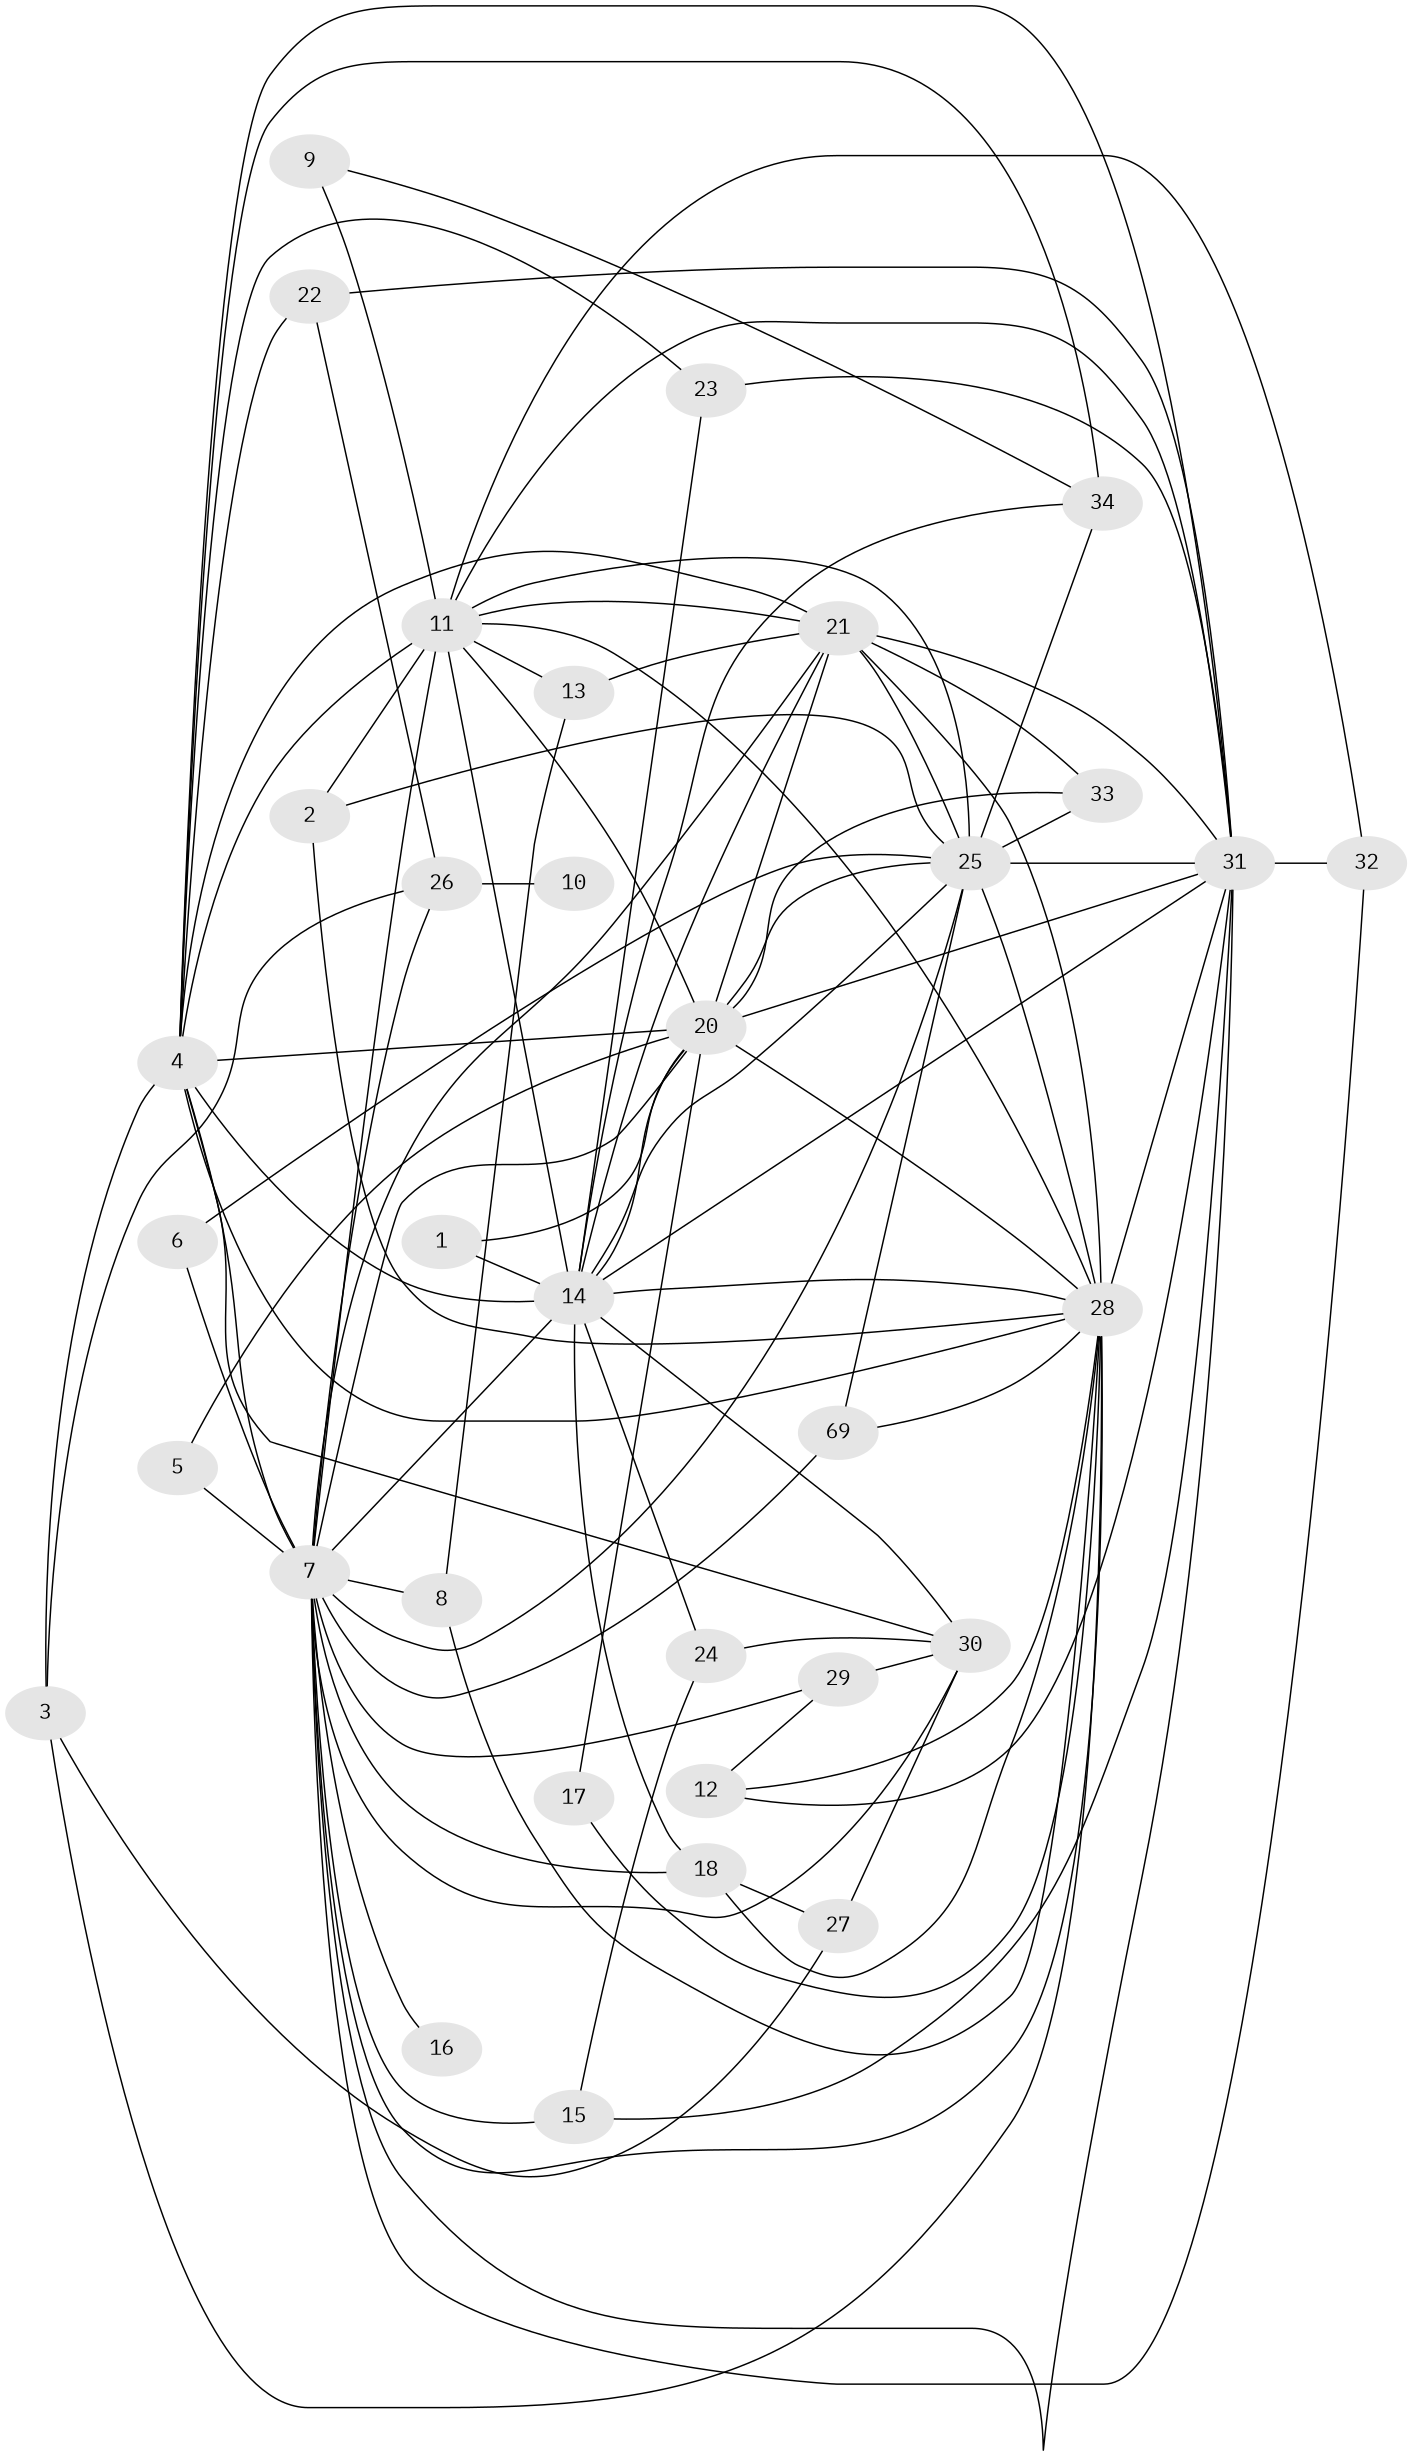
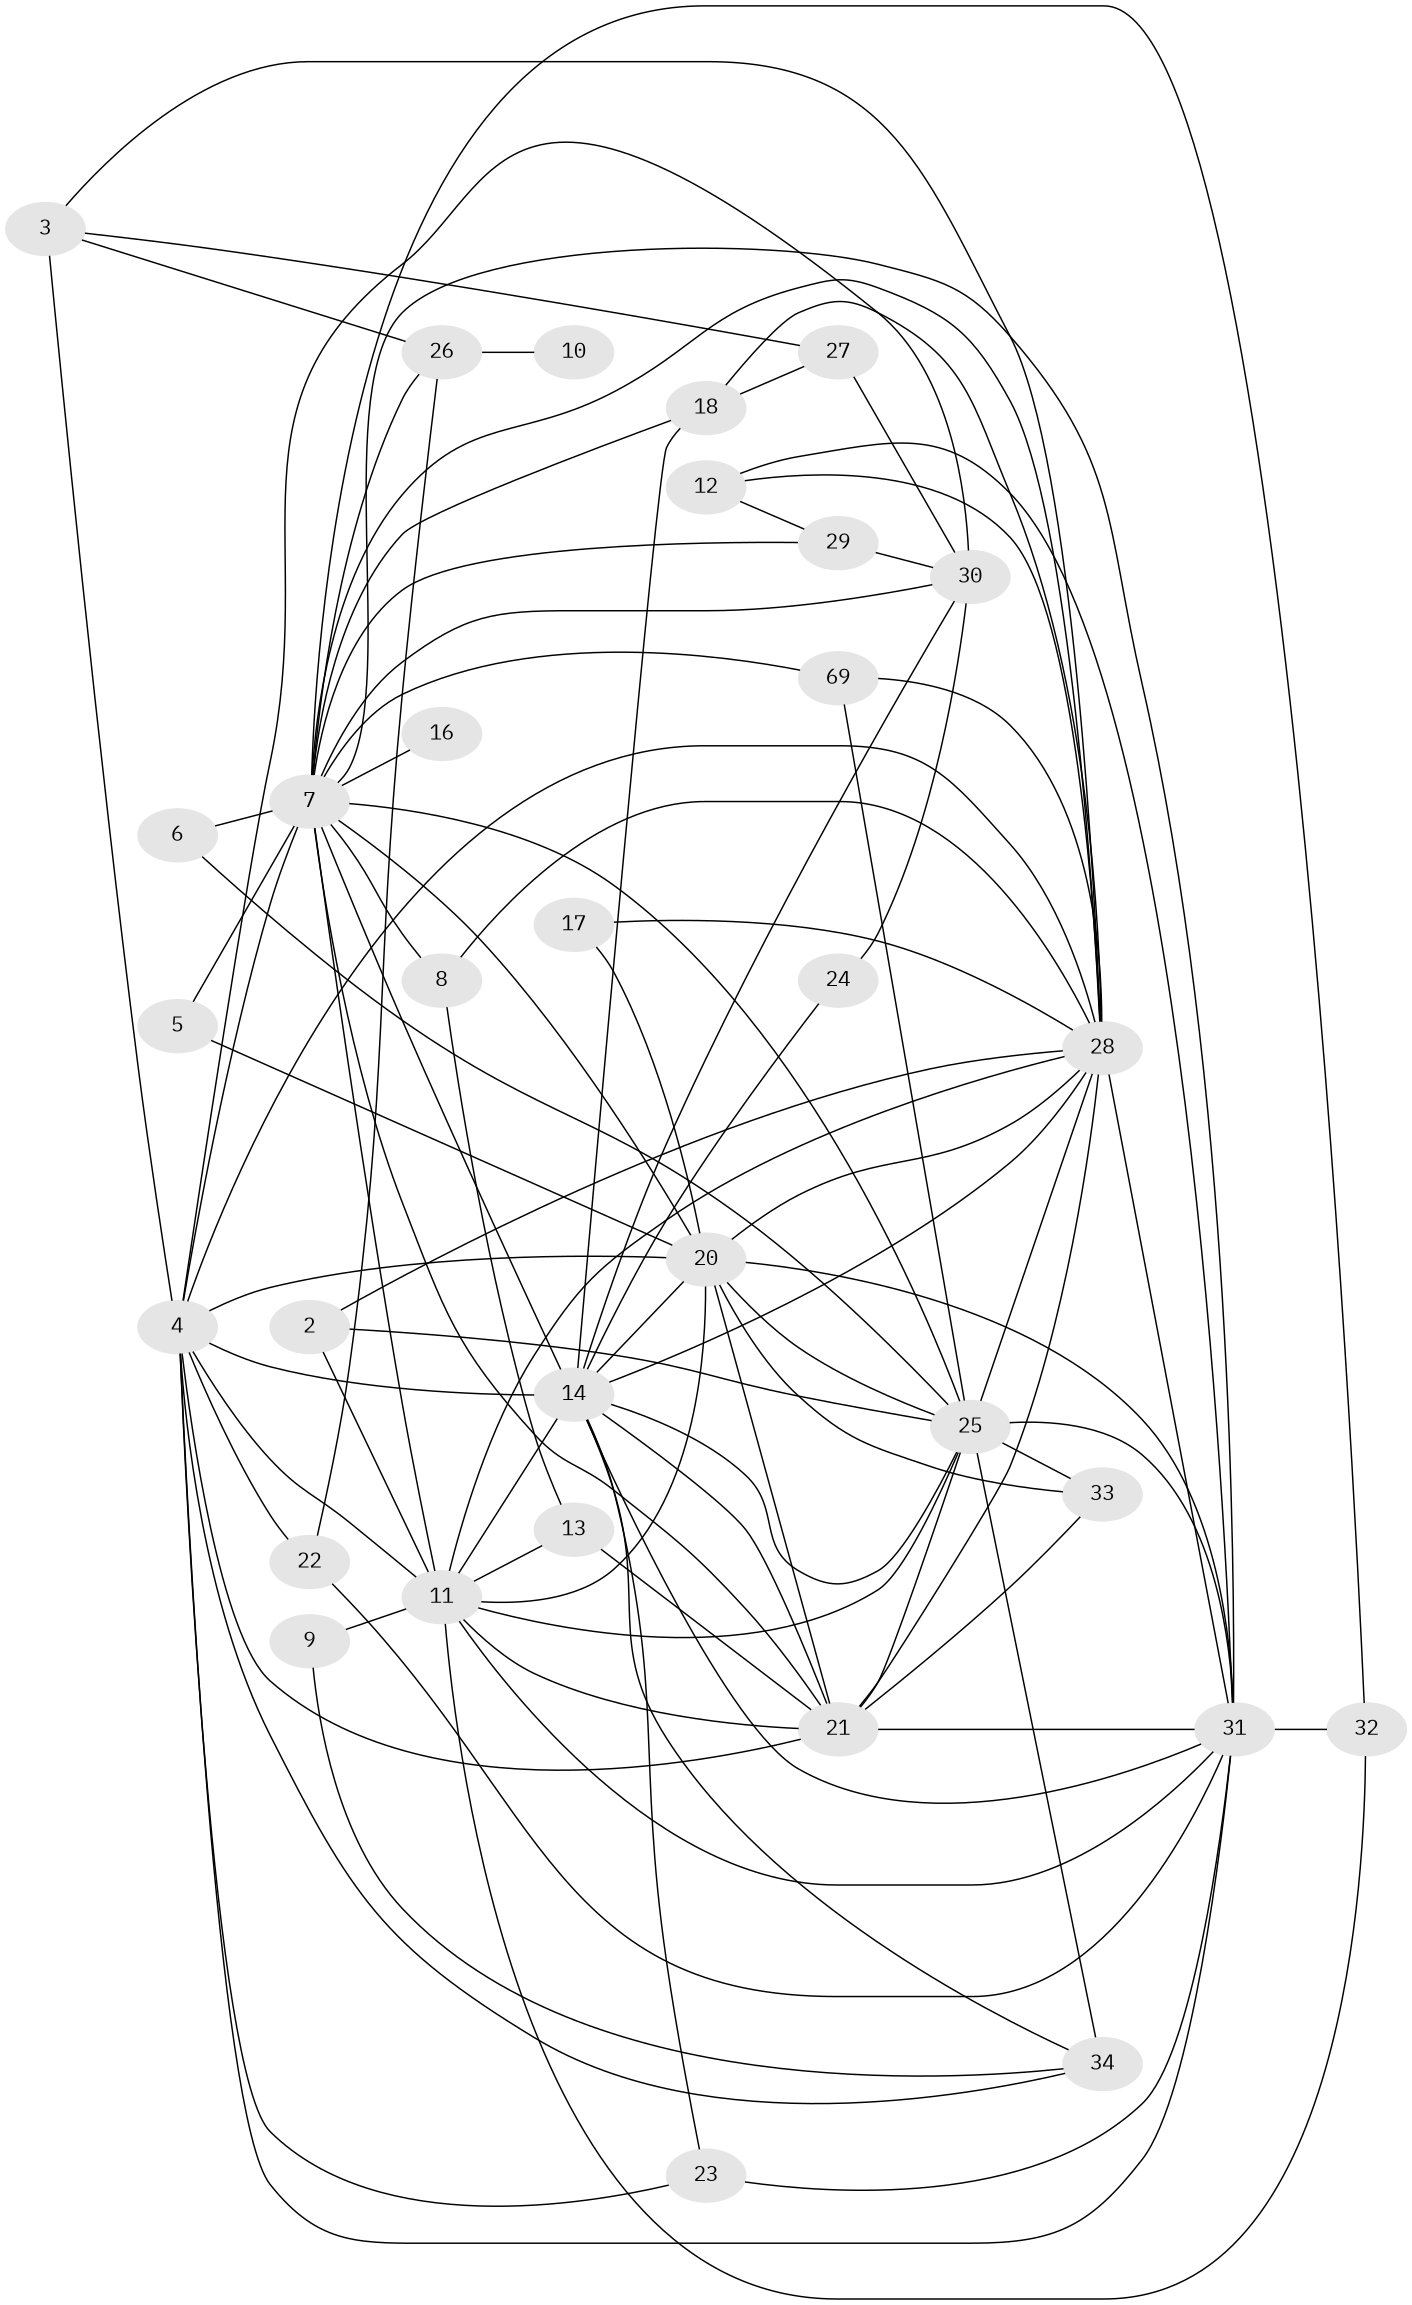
(442, 1242) -> none
(574, 2117) -> none
